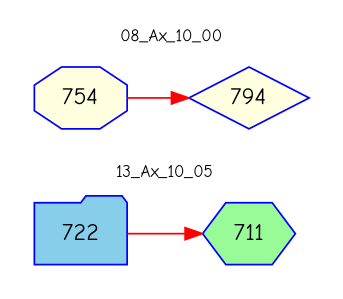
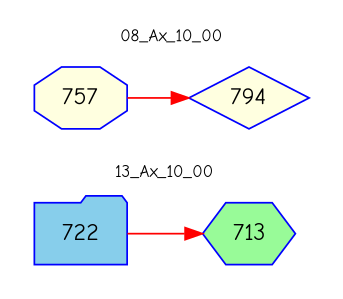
(81, 98) -> (81, 98)
(165, 173) -> (165, 173)
(249, 234) -> (249, 234)
